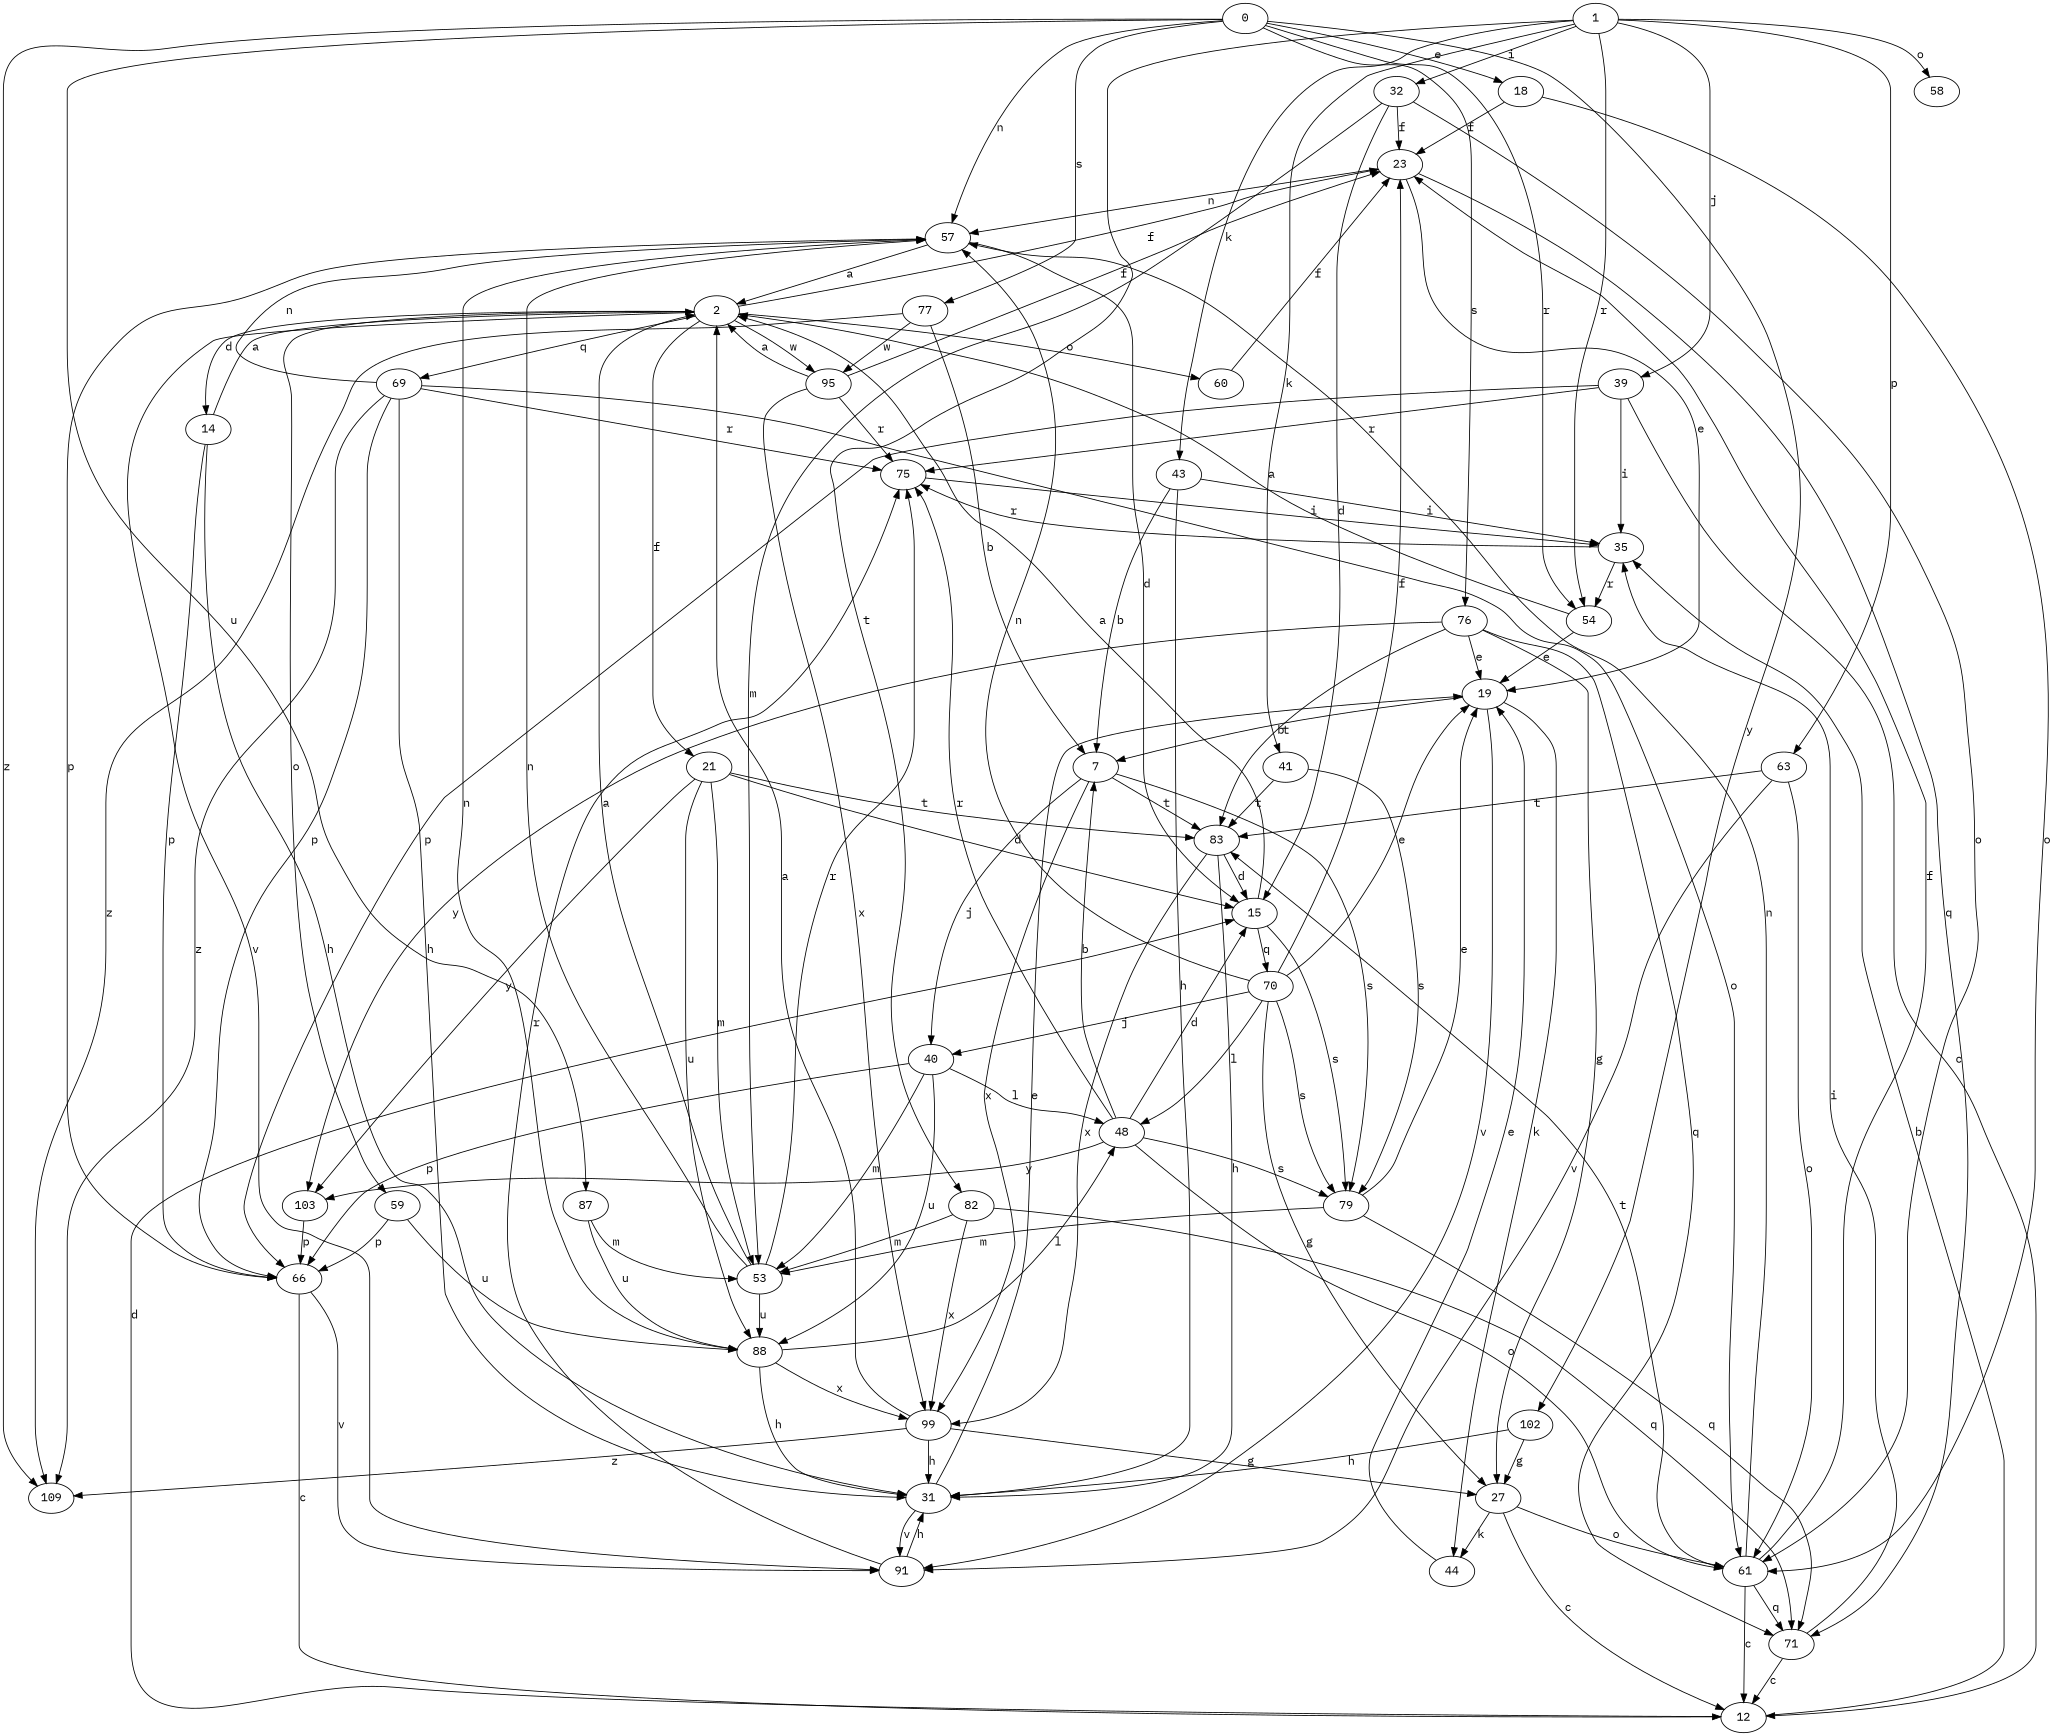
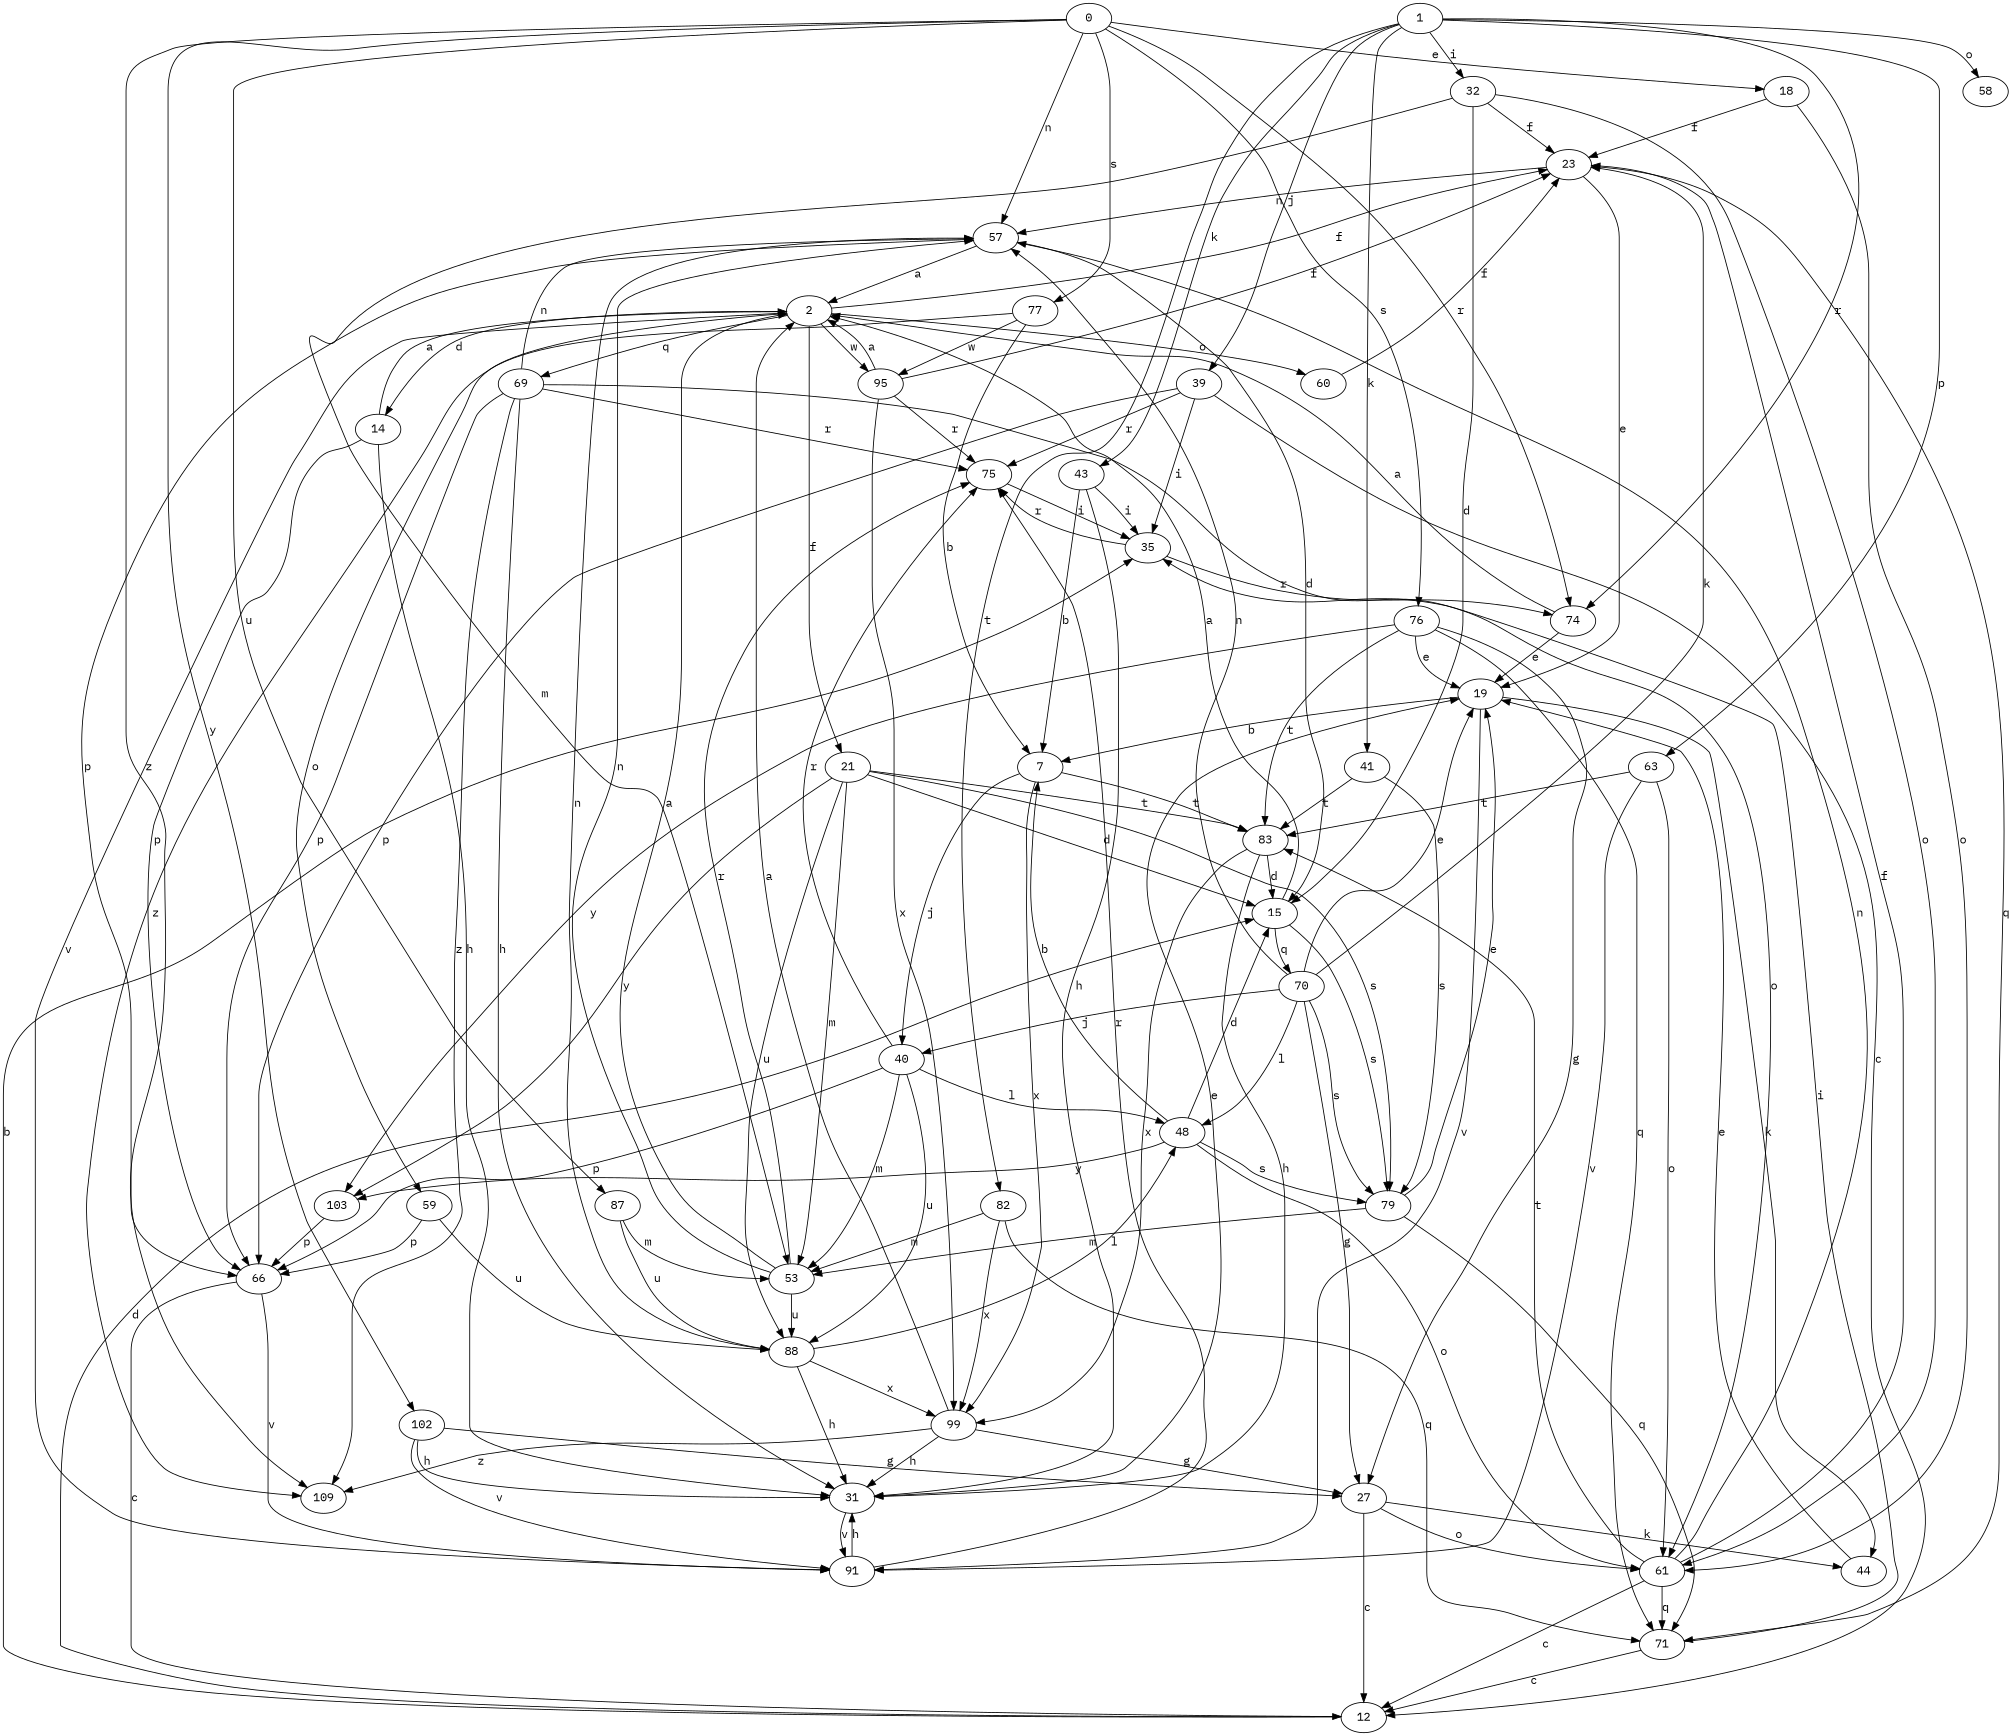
(1402, 584) -> (1707, 584)
(1589, 621) -> (1573, 621)
(959, 823) -> (810, 755)
(1346, 909) -> (1236, 871)
none -> (597, 1538)
